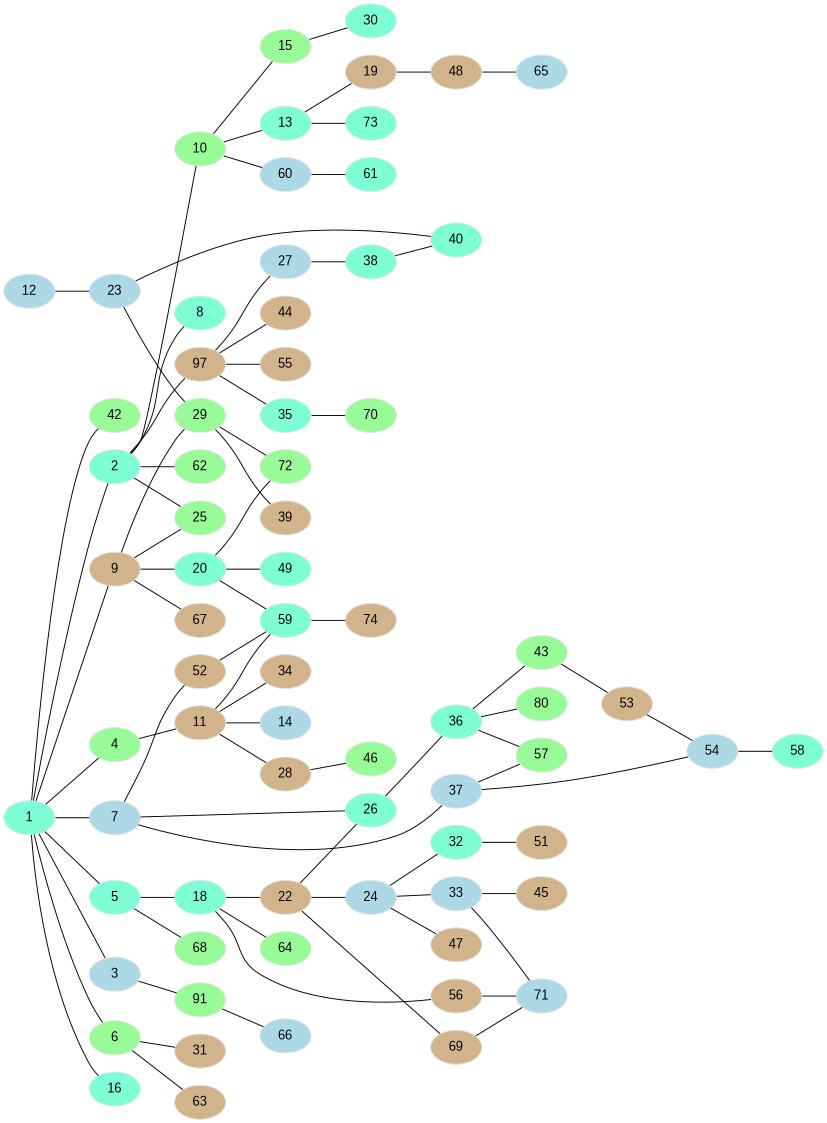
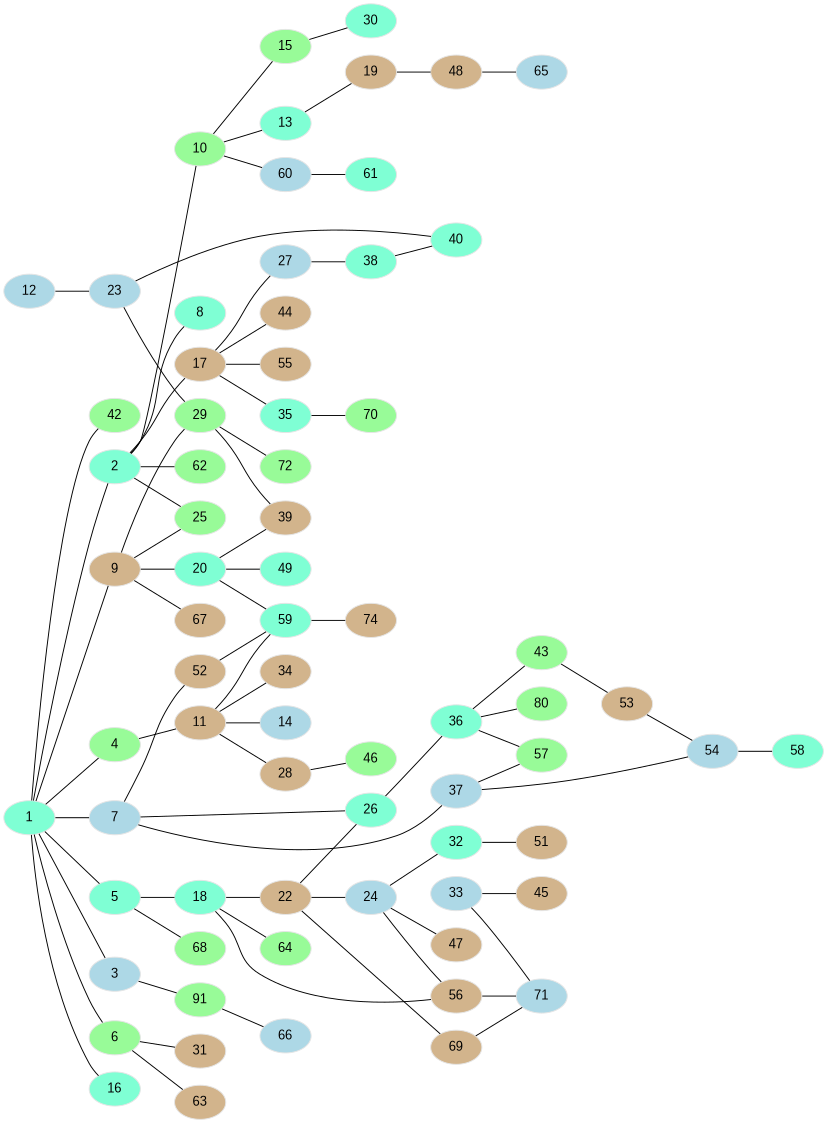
(371, 123) -> none
(200, 364) -> (200, 364)
(243, 518) -> (243, 544)
(414, 895) -> (412, 948)
